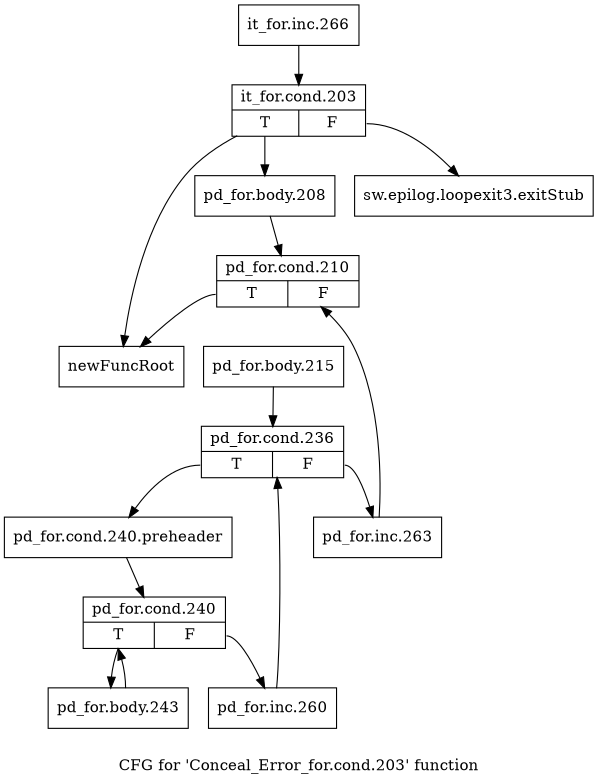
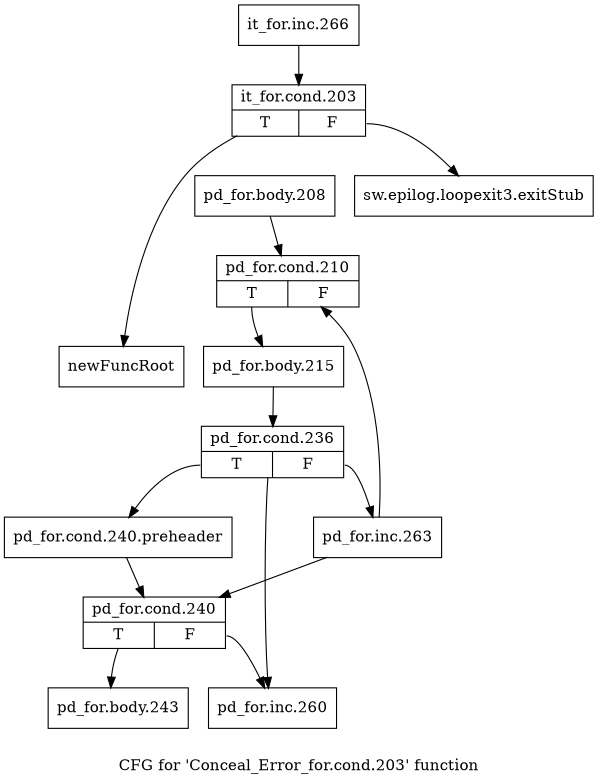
(265, 151) -> none
(180, 313) -> (254, 322)
(280, 589) -> (265, 572)
(125, 674) -> (278, 575)
